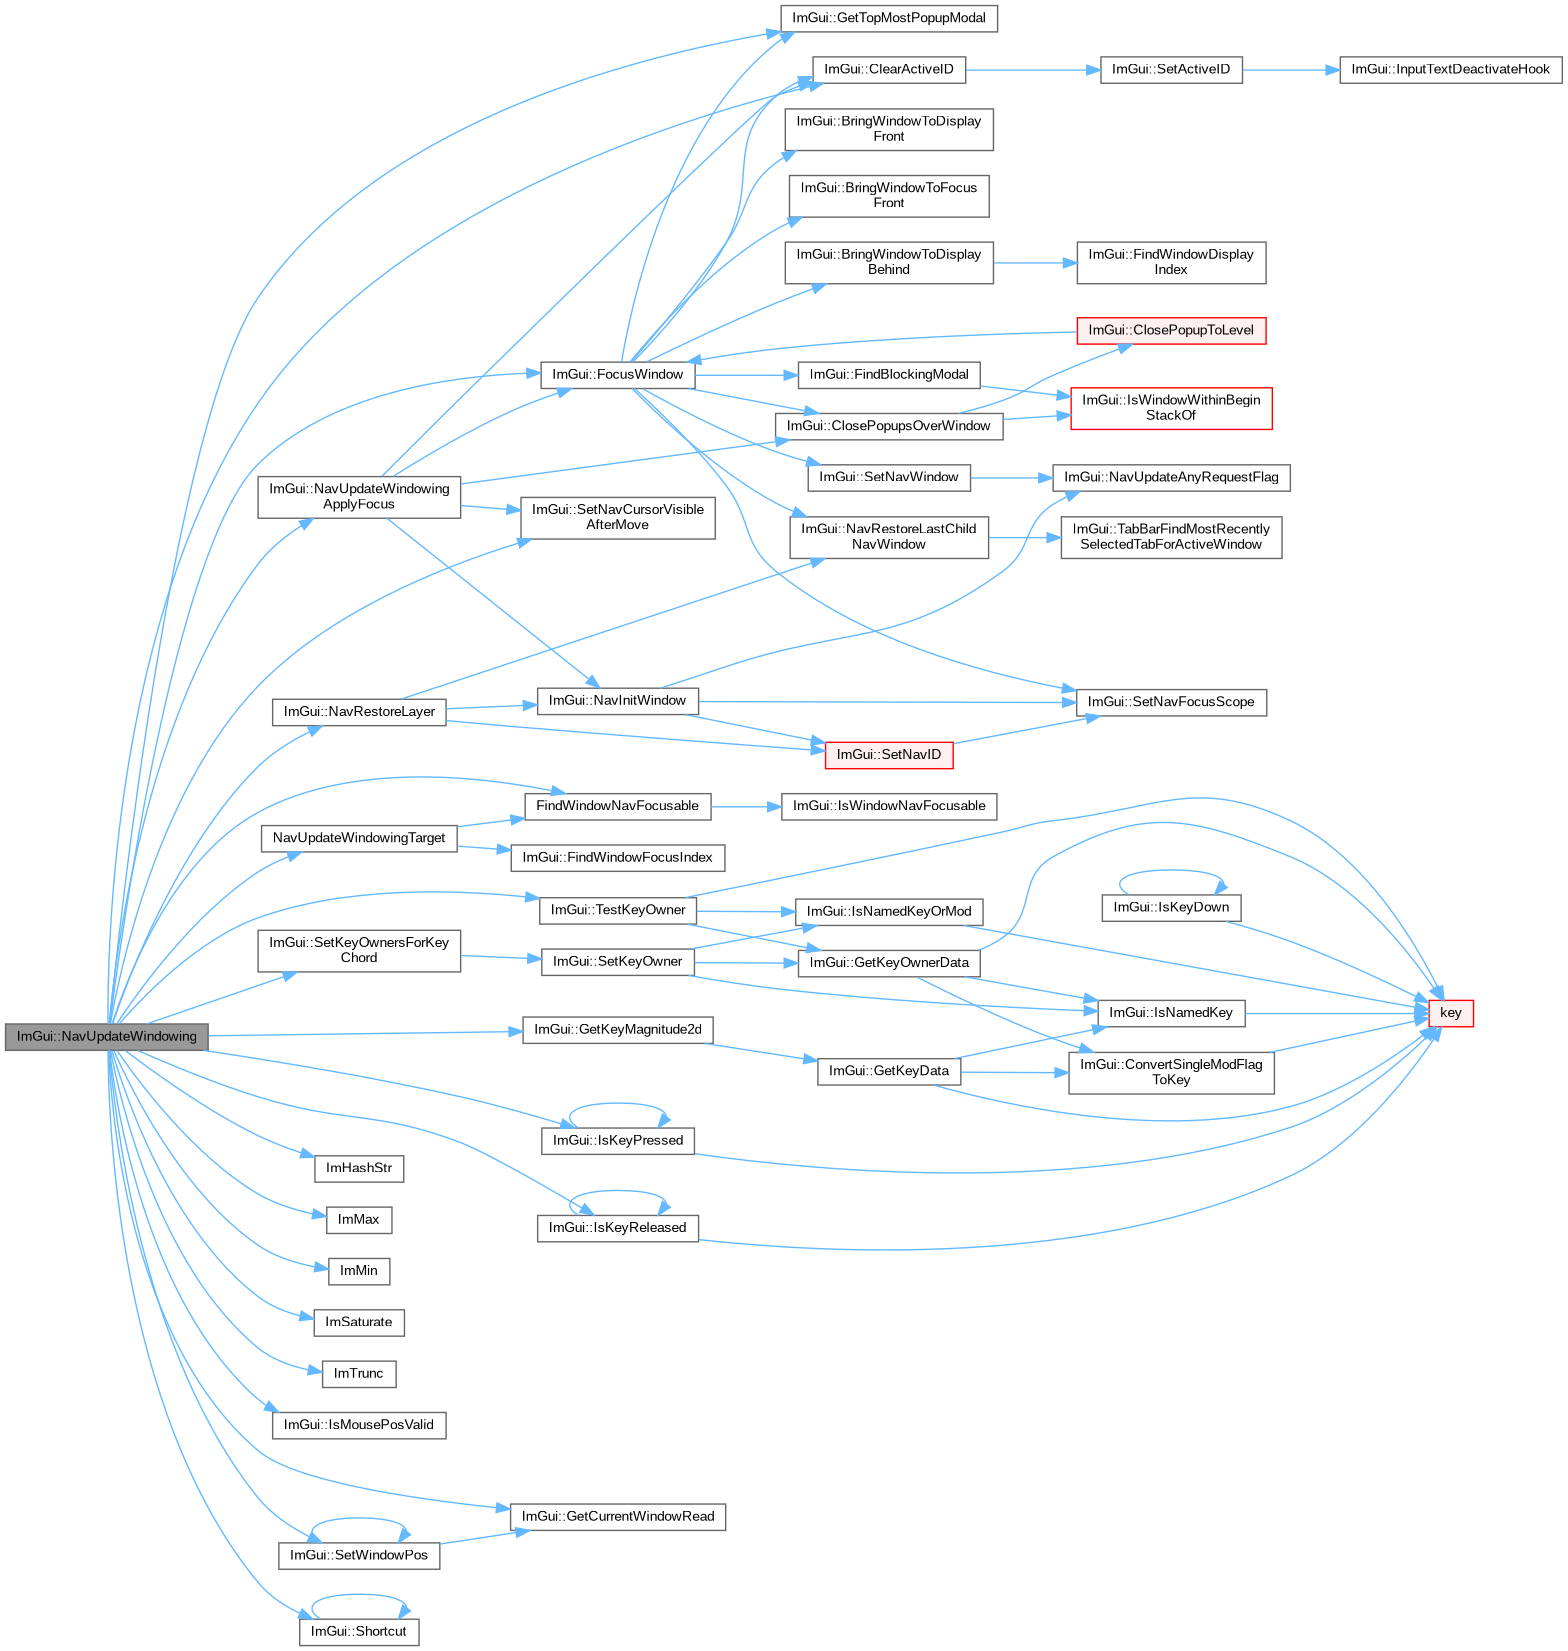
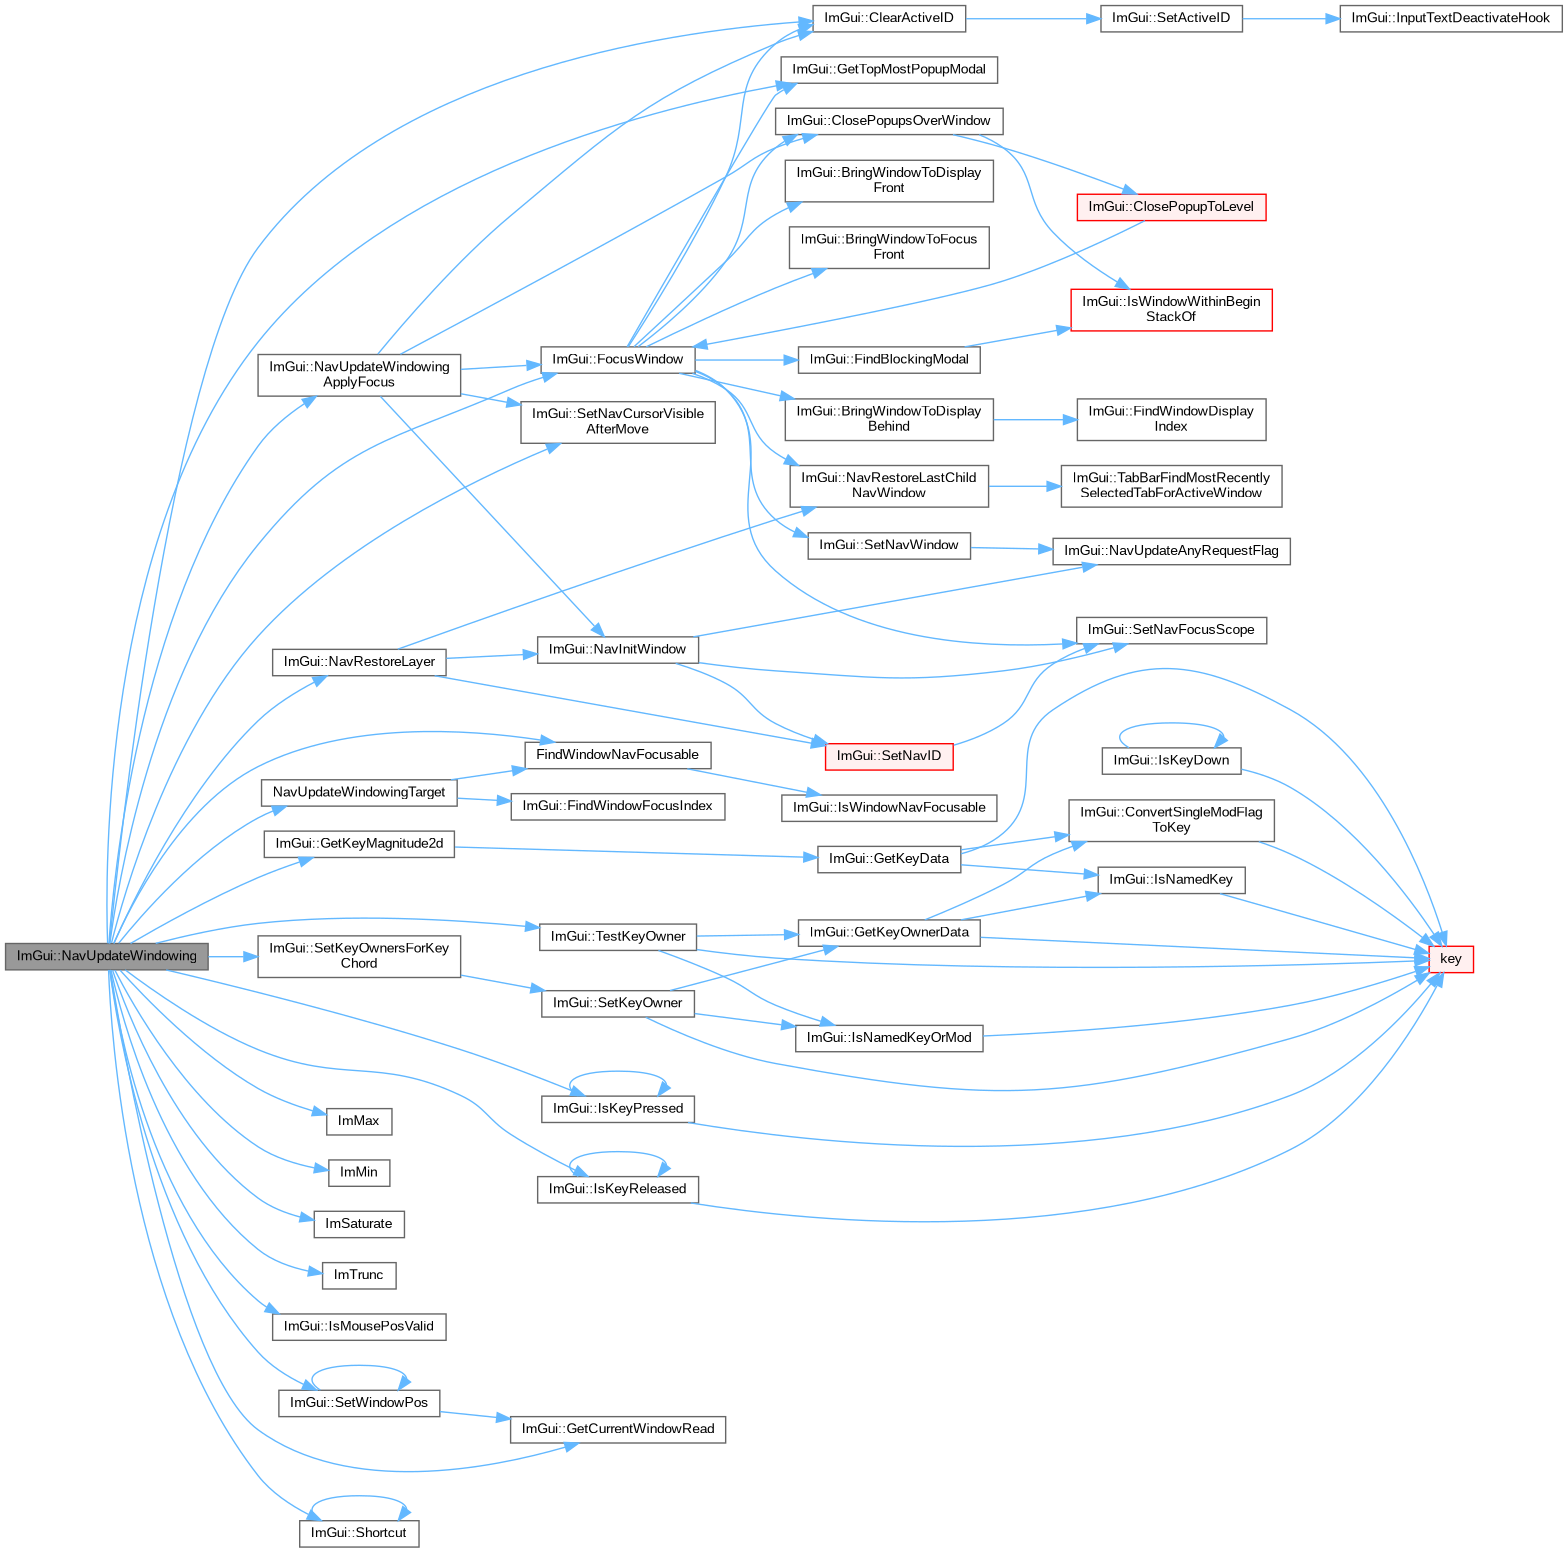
(886, 999) -> (1036, 1090)
(359, 1169) -> none
